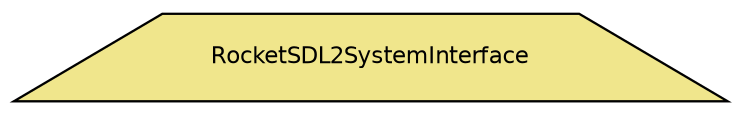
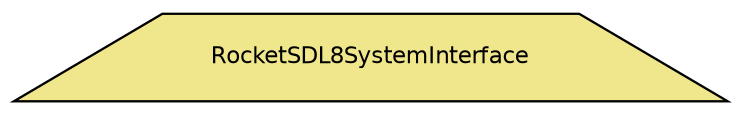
(371, 58) -> (371, 58)
